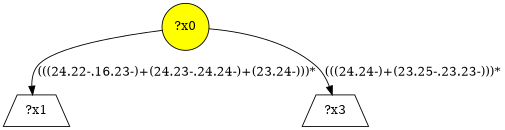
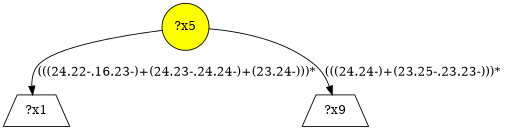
(186, 27) -> (186, 27)
(335, 111) -> (335, 111)
